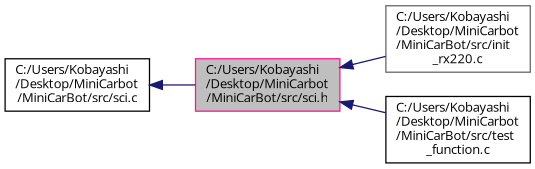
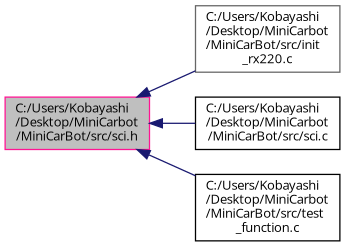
(179, 85) -> (179, 123)
